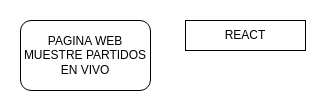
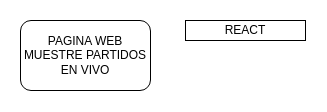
(246, 36) -> (246, 31)
